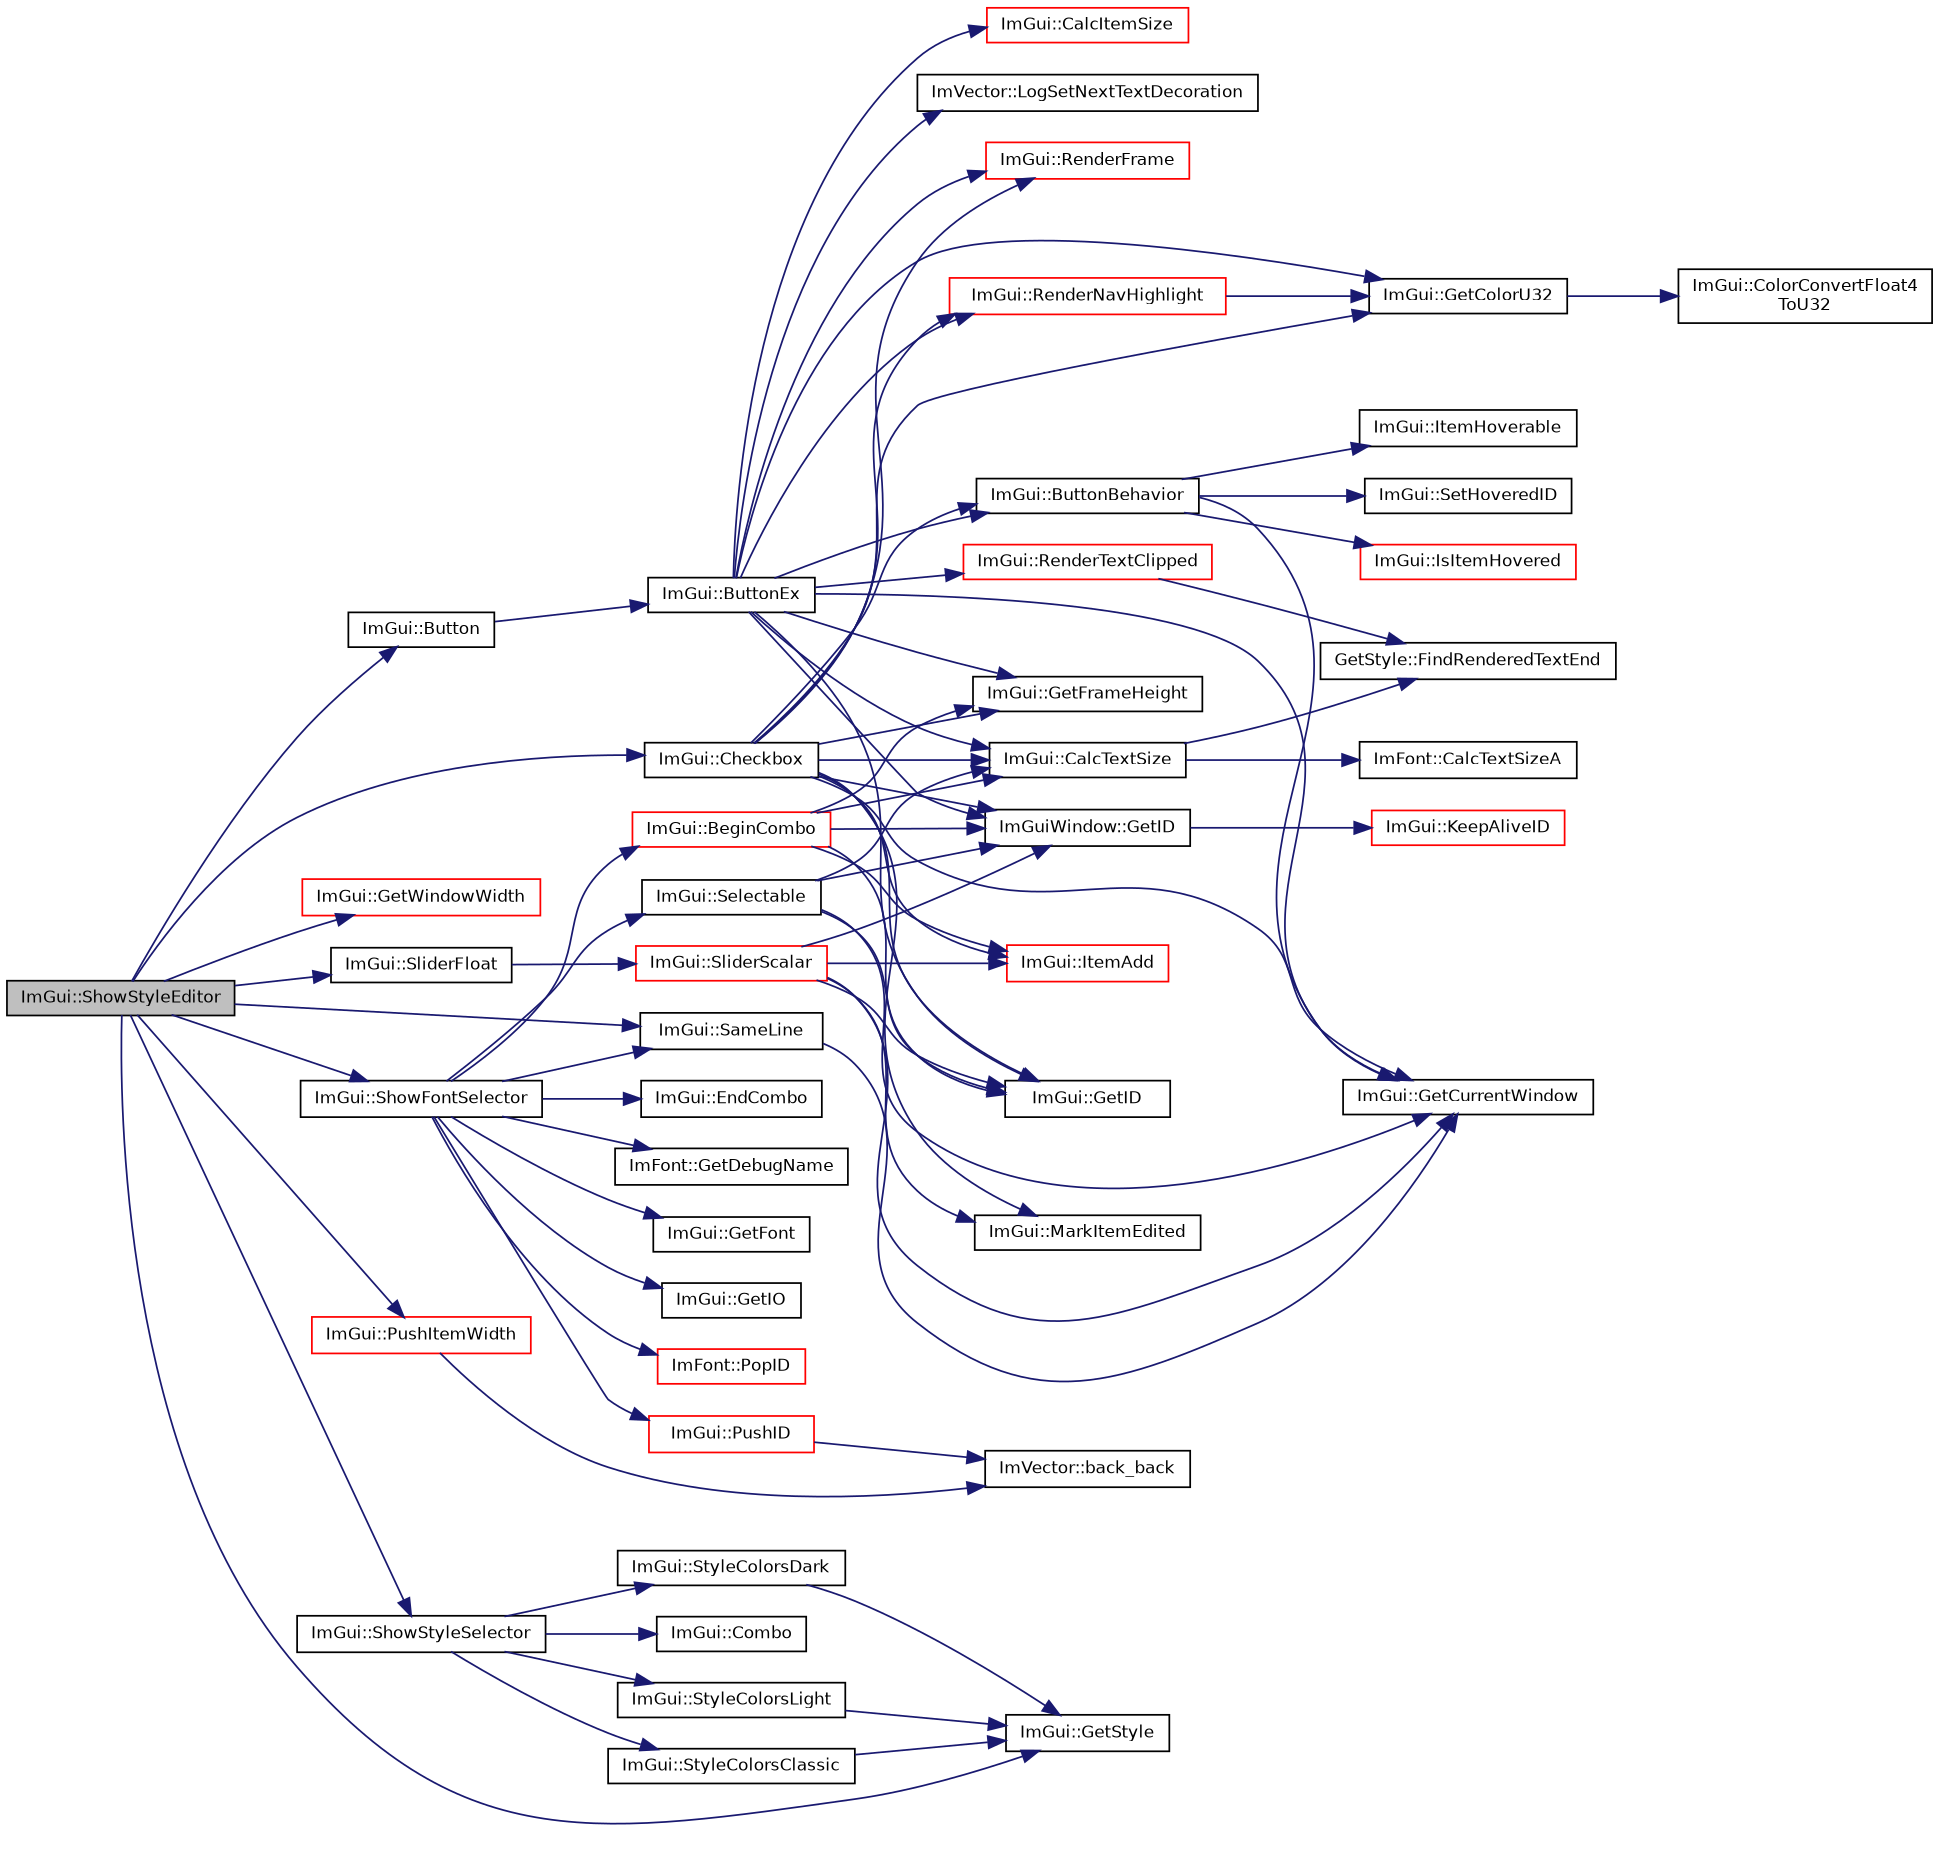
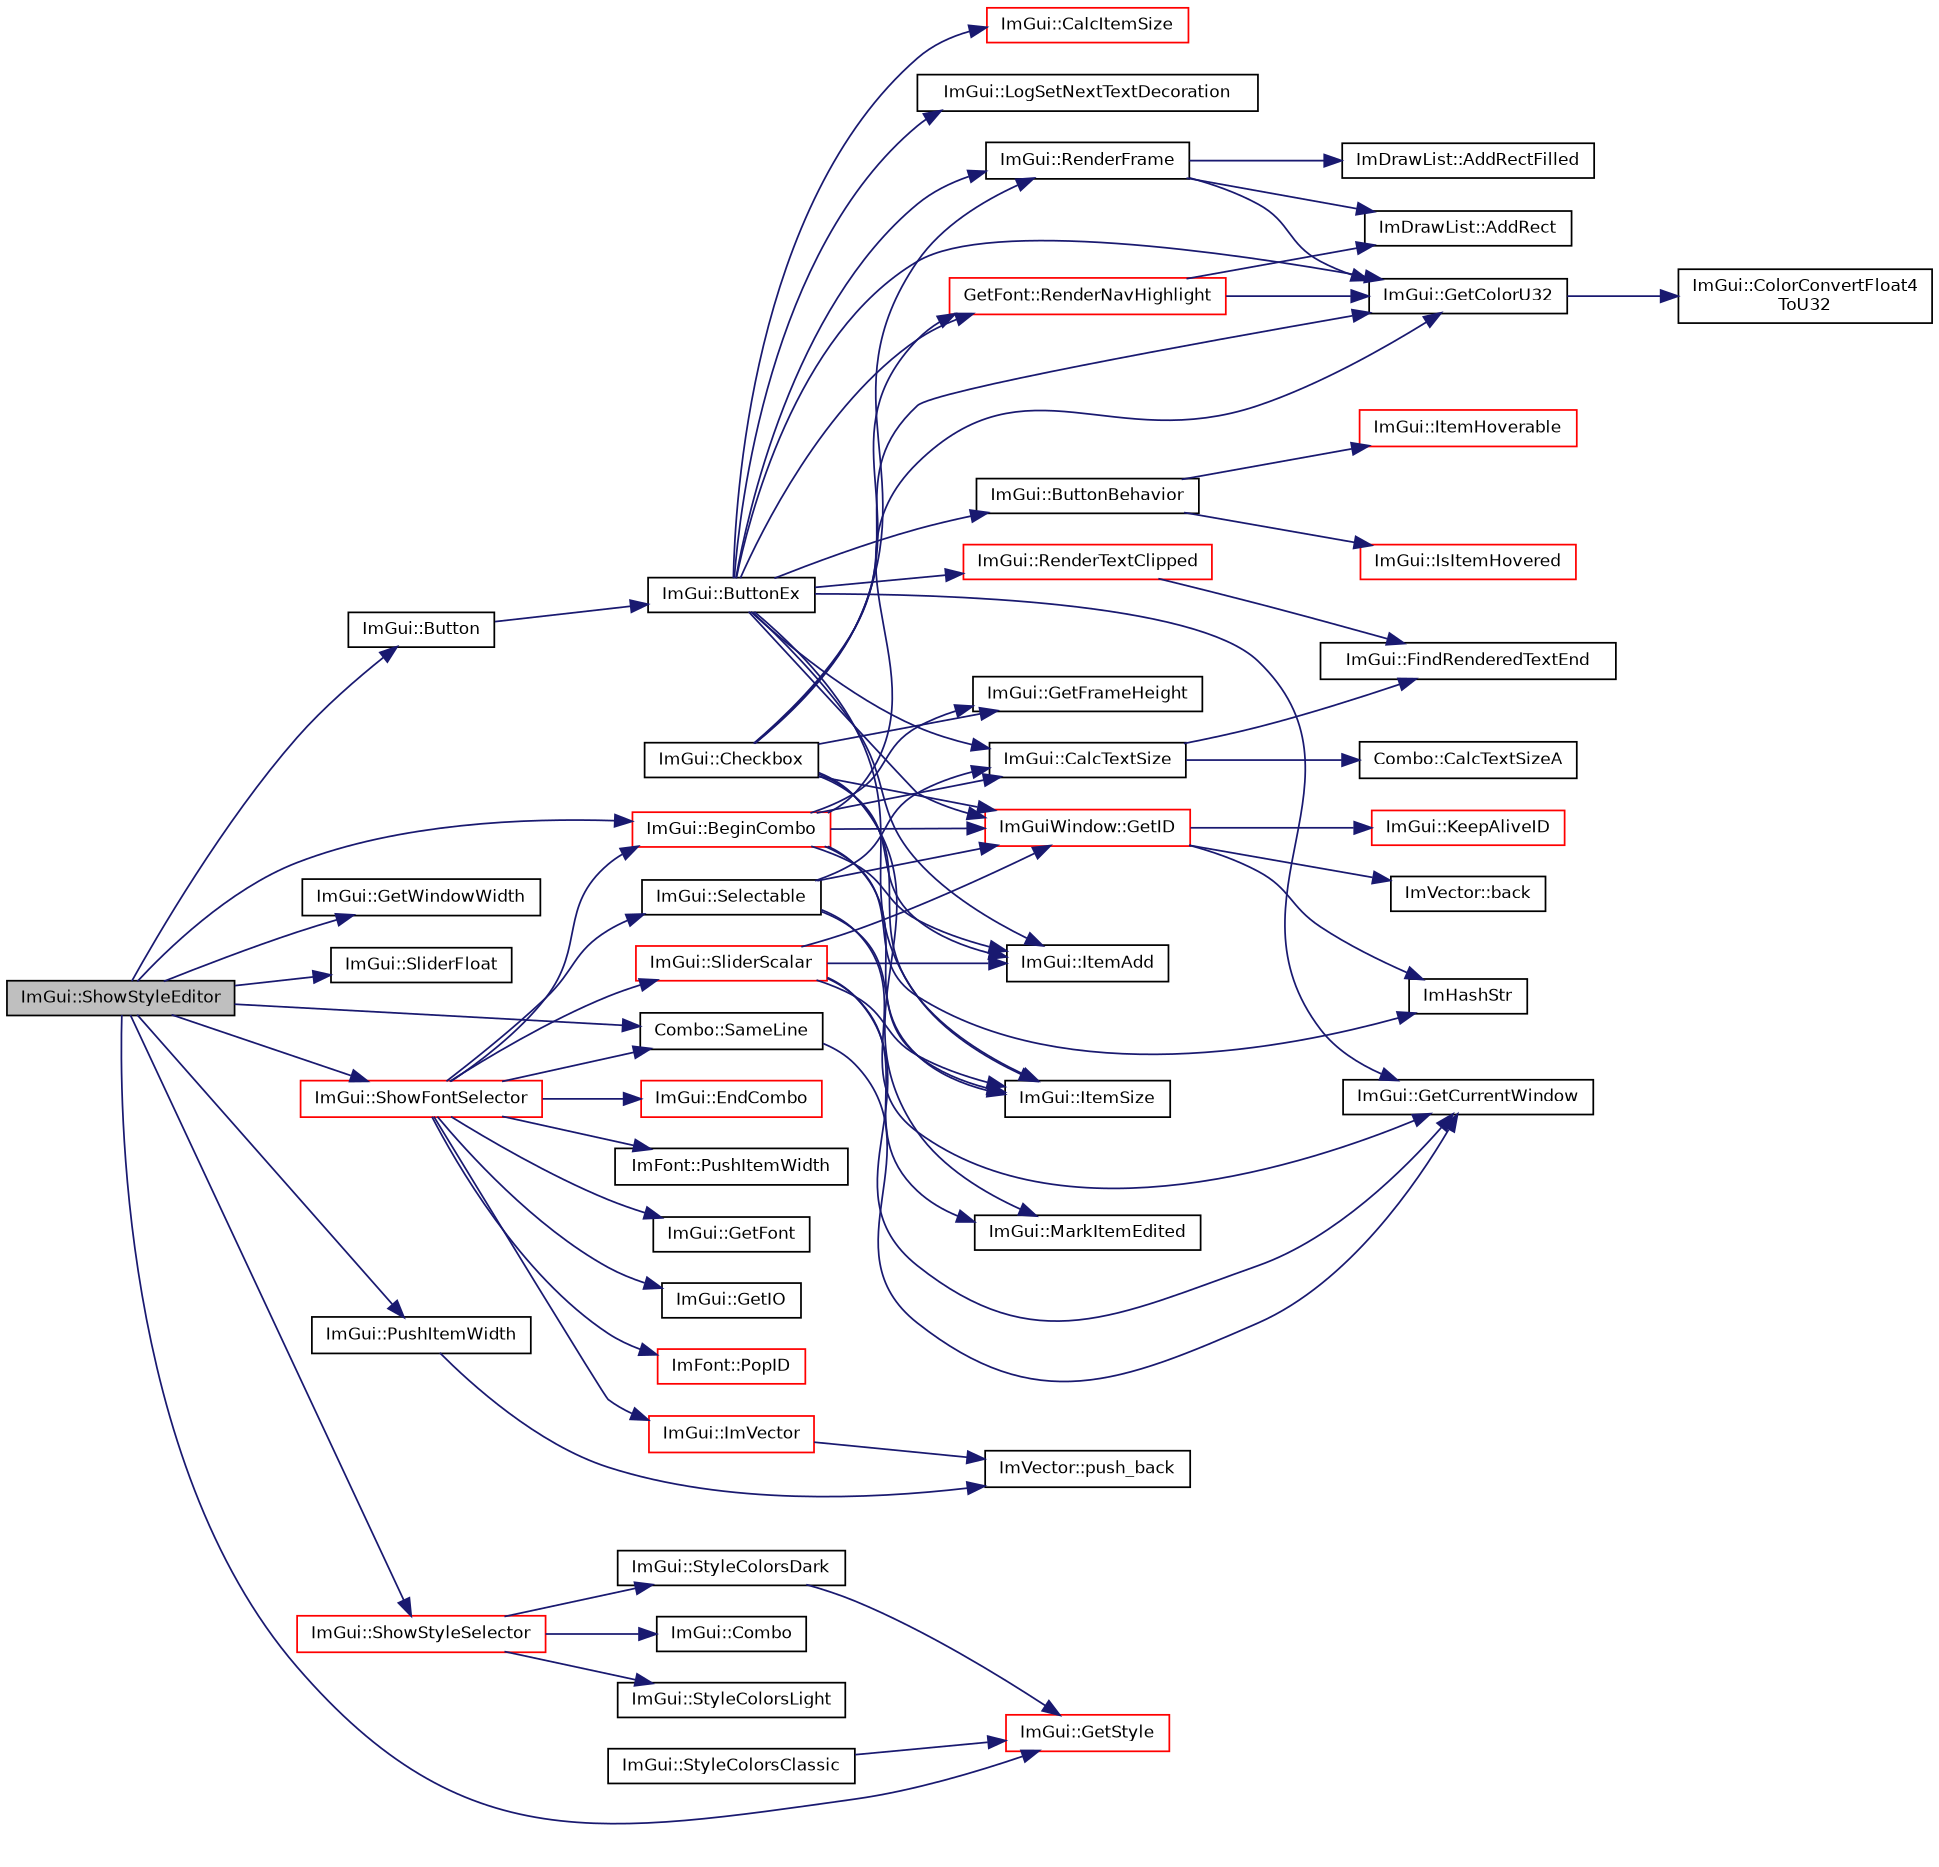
(1088, 93) -> (1088, 93)
(1088, 161) -> (1088, 161)
none -> (1468, 161)
none -> (1277, 218)
none -> (1468, 228)
(1088, 296) -> (1088, 296)
none -> (984, 421)
(1468, 428) -> (1468, 428)
(1468, 496) -> none
(889, 559) -> none
(890, 645) -> (906, 846)
(1468, 661) -> (1468, 661)
(902, 760) -> none
(1468, 760) -> (1468, 760)
(1292, 796) -> none
(345, 797) -> (355, 845)
(1088, 828) -> (1088, 828)
(1124, 888) -> none
none -> (1468, 894)
(421, 897) -> (421, 897)
(1088, 963) -> (1088, 963)
(552, 964) -> (533, 1033)
none -> (1468, 996)
(731, 1031) -> (731, 1031)
(421, 1099) -> (421, 1099)
(731, 1099) -> (731, 1099)
(1088, 1099) -> (1088, 1099)
(731, 1167) -> (731, 1167)
(421, 1335) -> (421, 1335)
(731, 1434) -> (731, 1434)
(1088, 1469) -> (1088, 1469)
(421, 1634) -> (421, 1634)
(543, 1703) -> none
(917, 1717) -> none
(1088, 1733) -> (1088, 1733)
